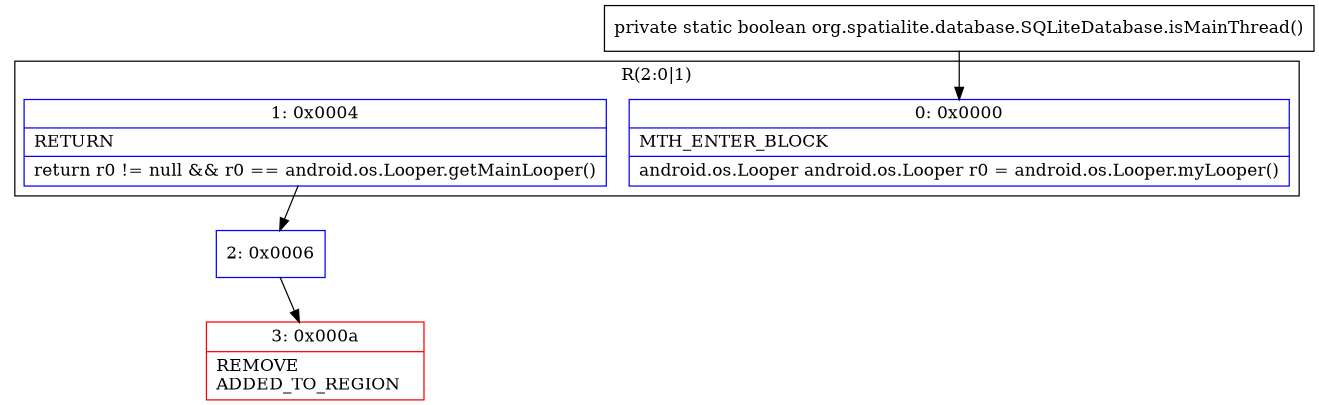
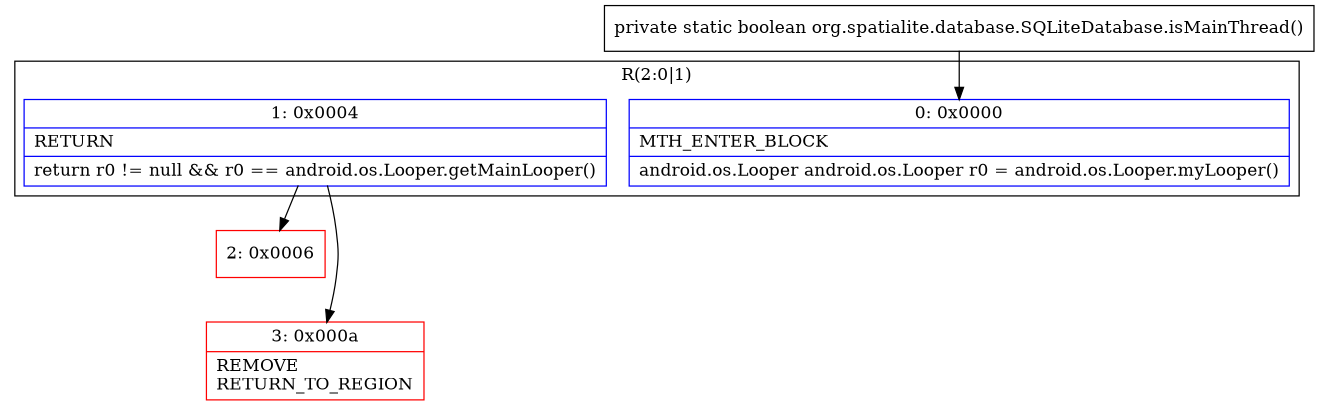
(271, 254) -> (271, 254)
(287, 294) -> (338, 248)
(308, 384) -> (315, 384)
